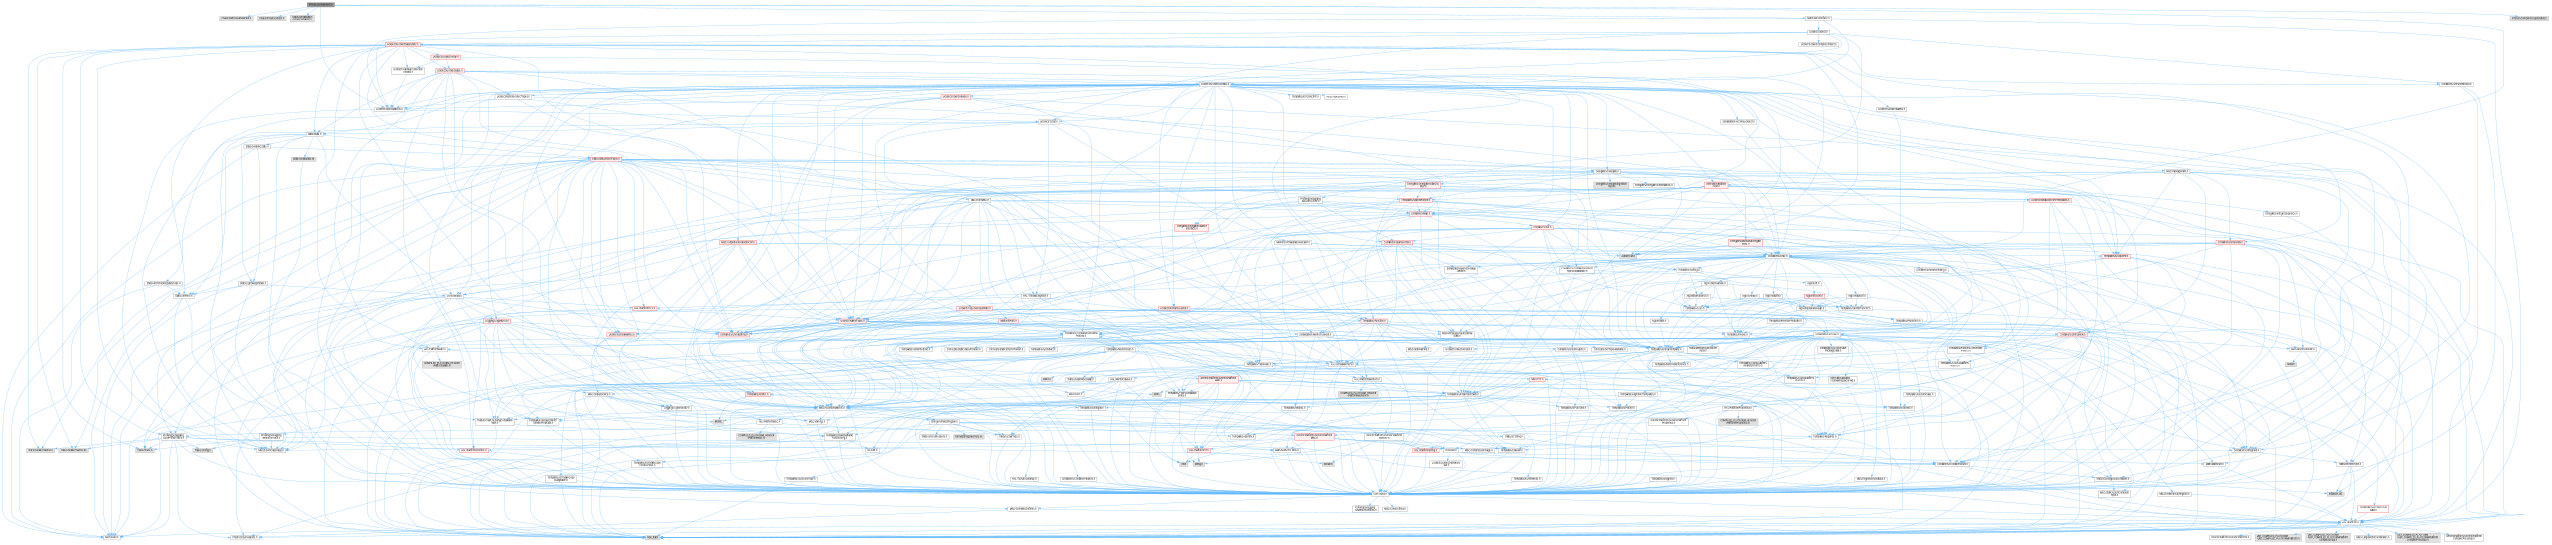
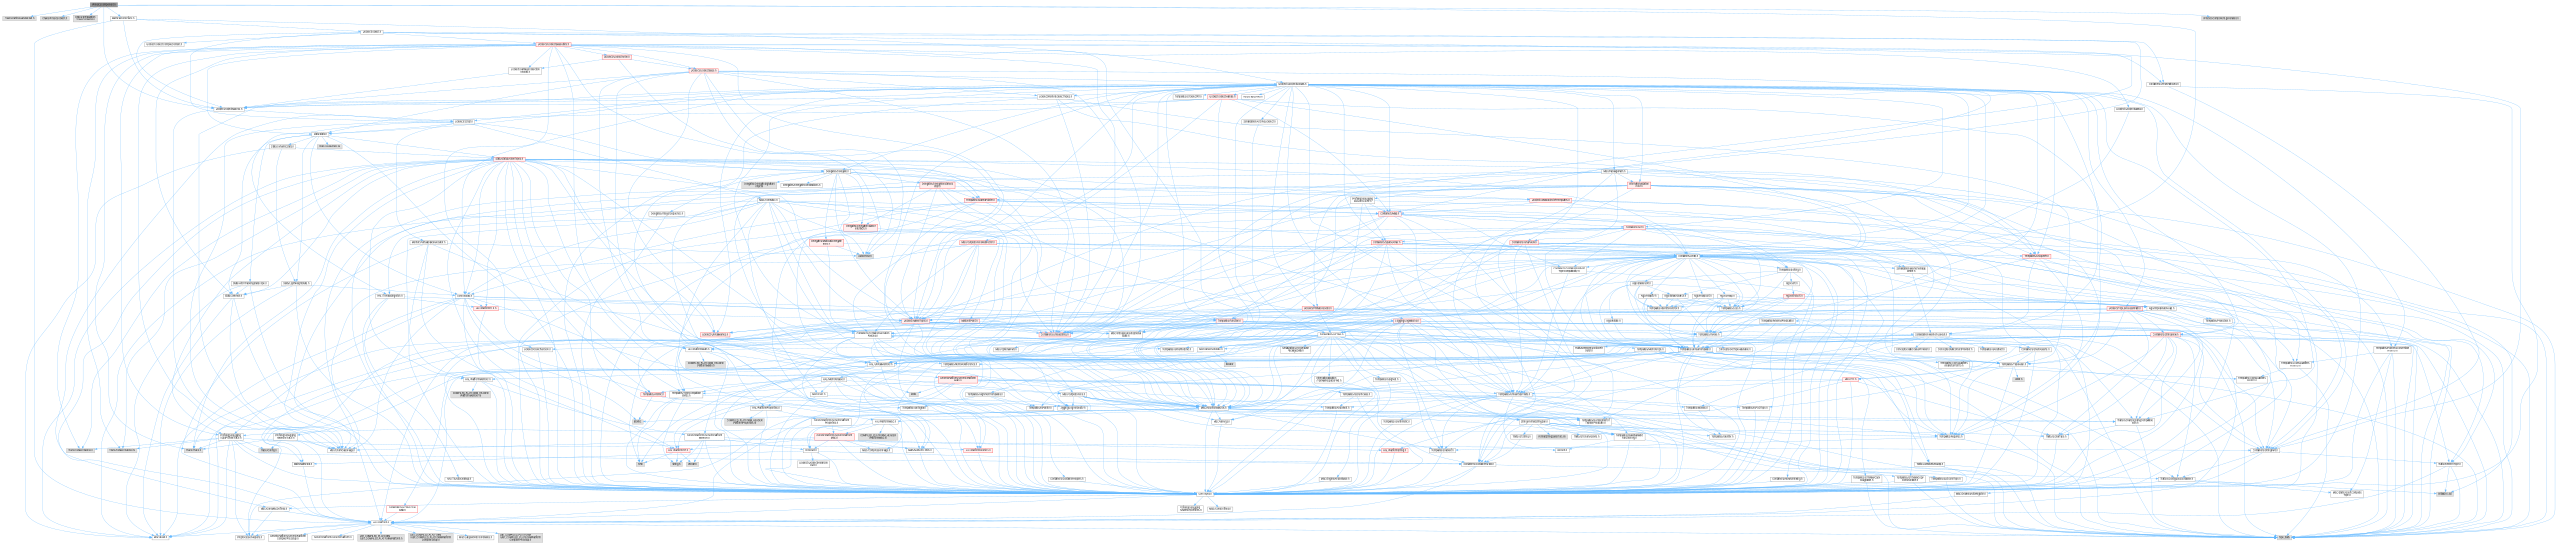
(1715, 284) -> (1642, 284)
(1894, 349) -> (1352, 355)
(466, 483) -> (408, 478)
